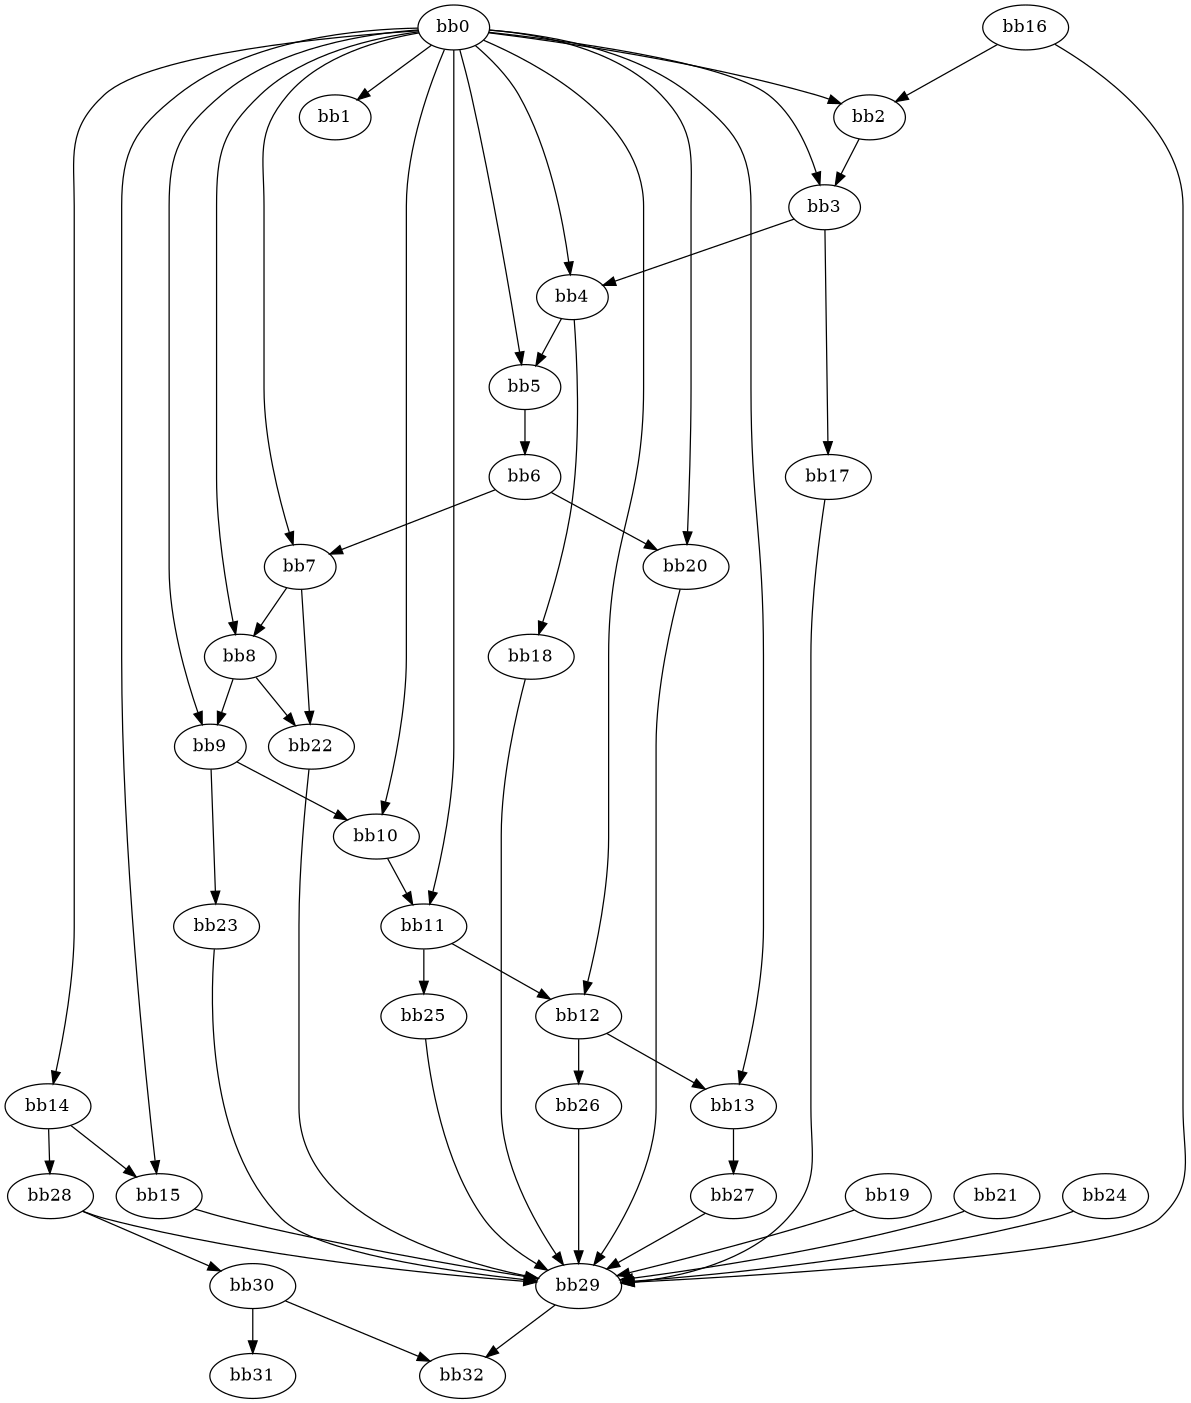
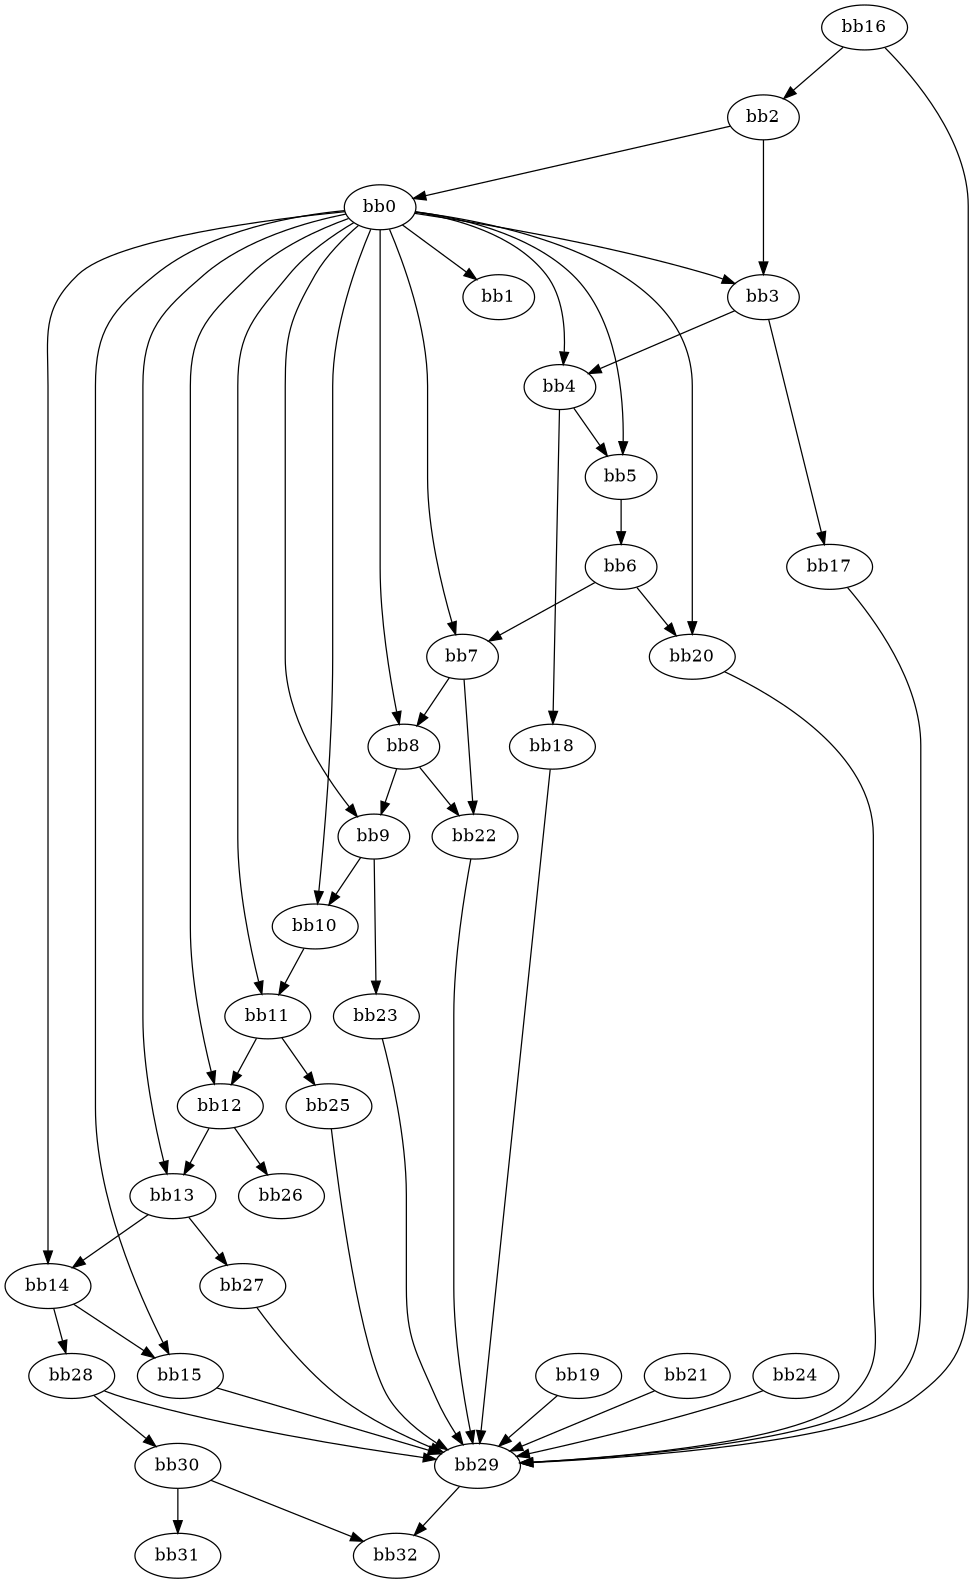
(660, 59) -> (578, 161)
(579, 1190) -> none
none -> (111, 1241)
